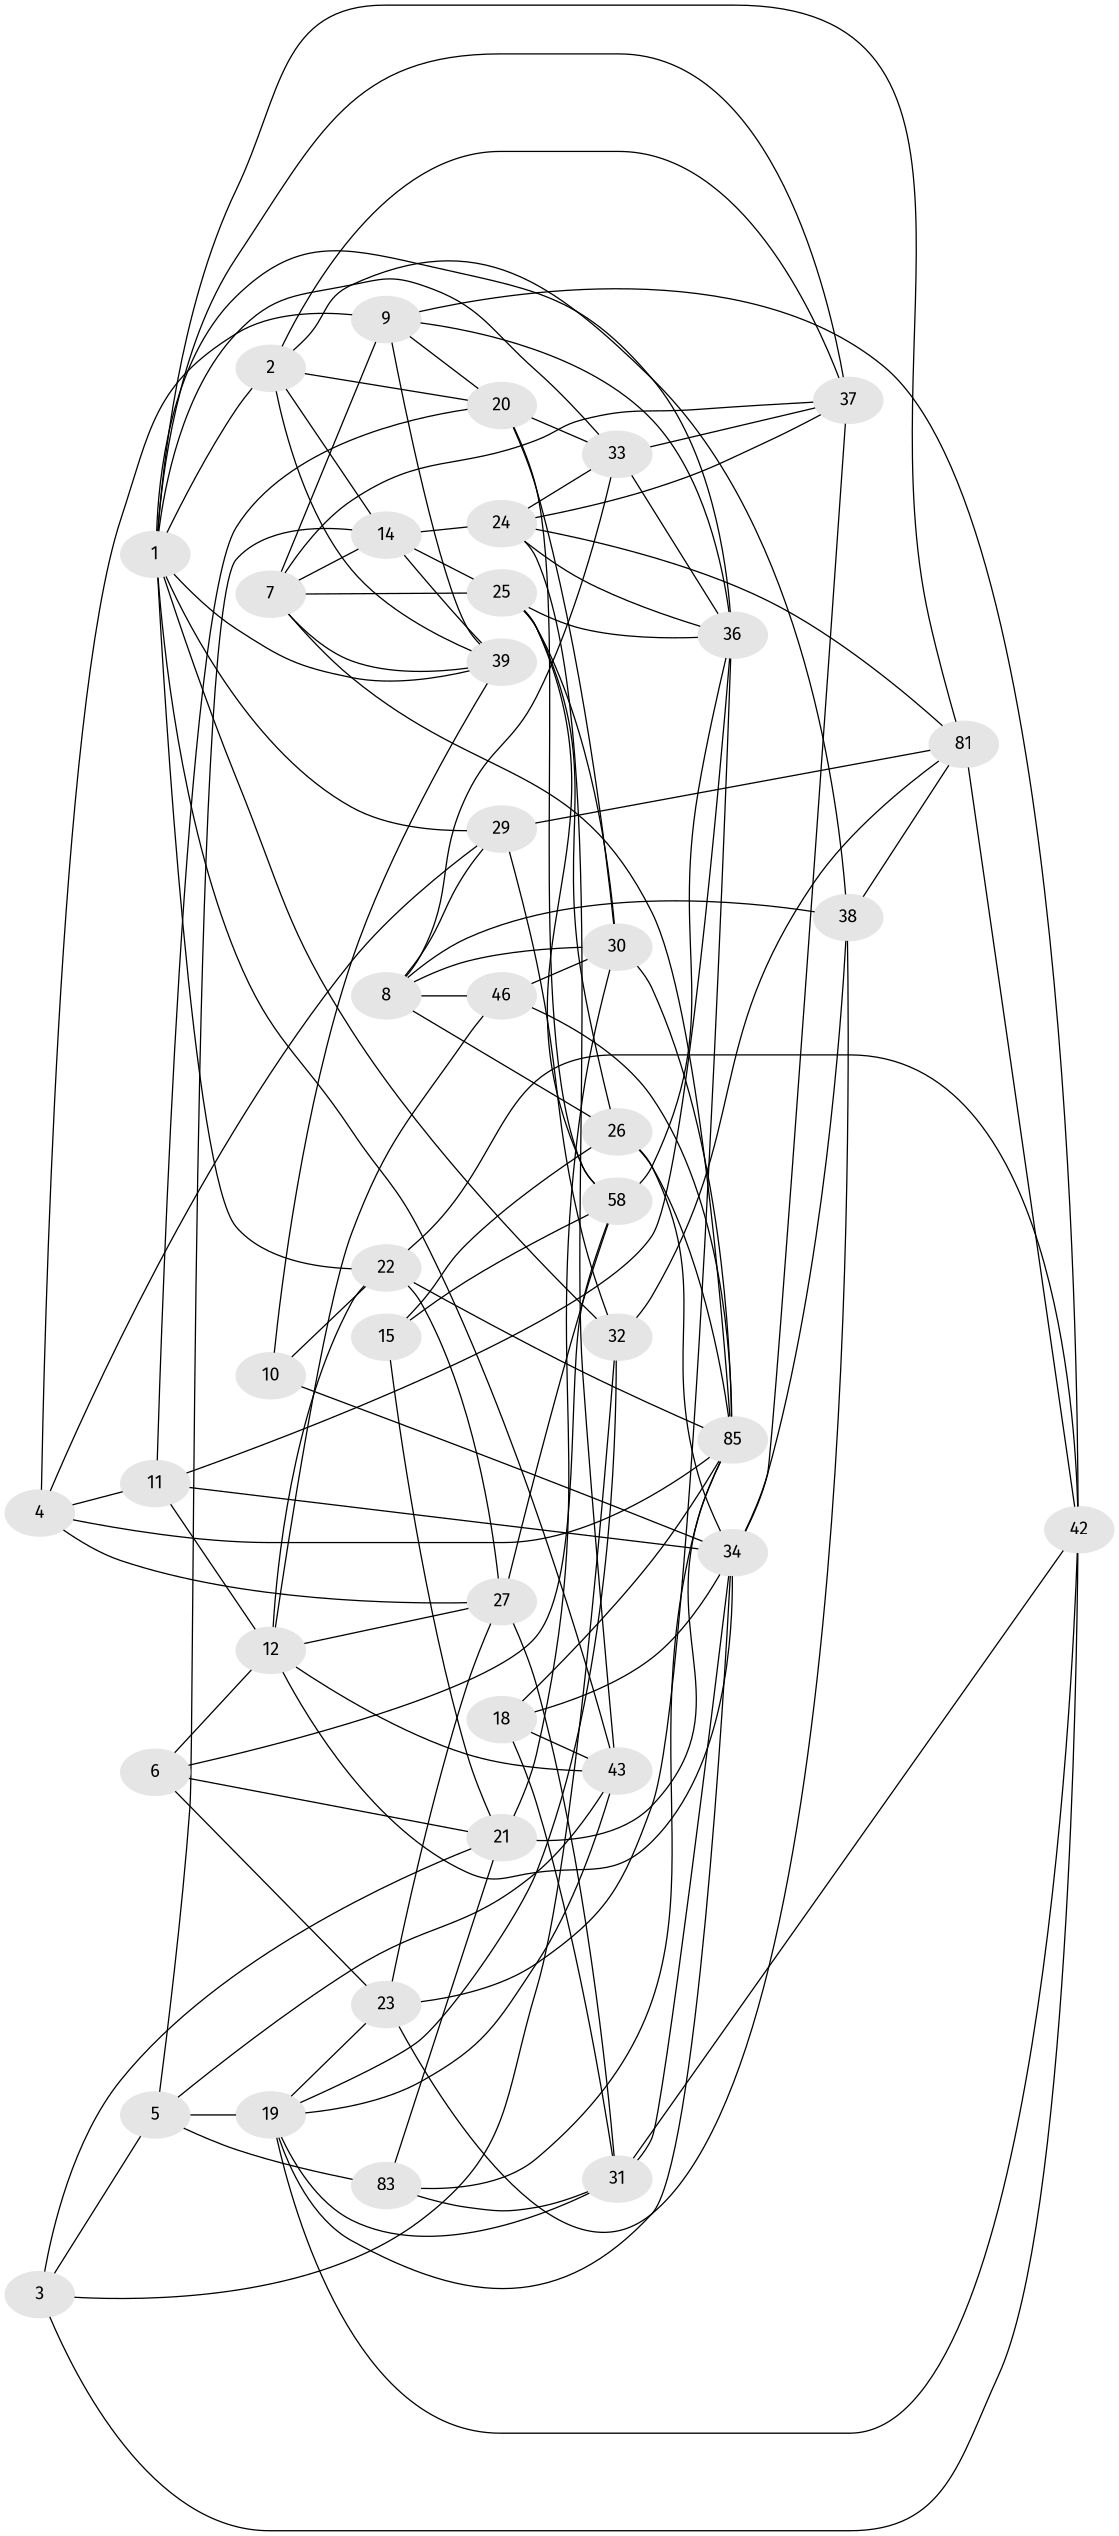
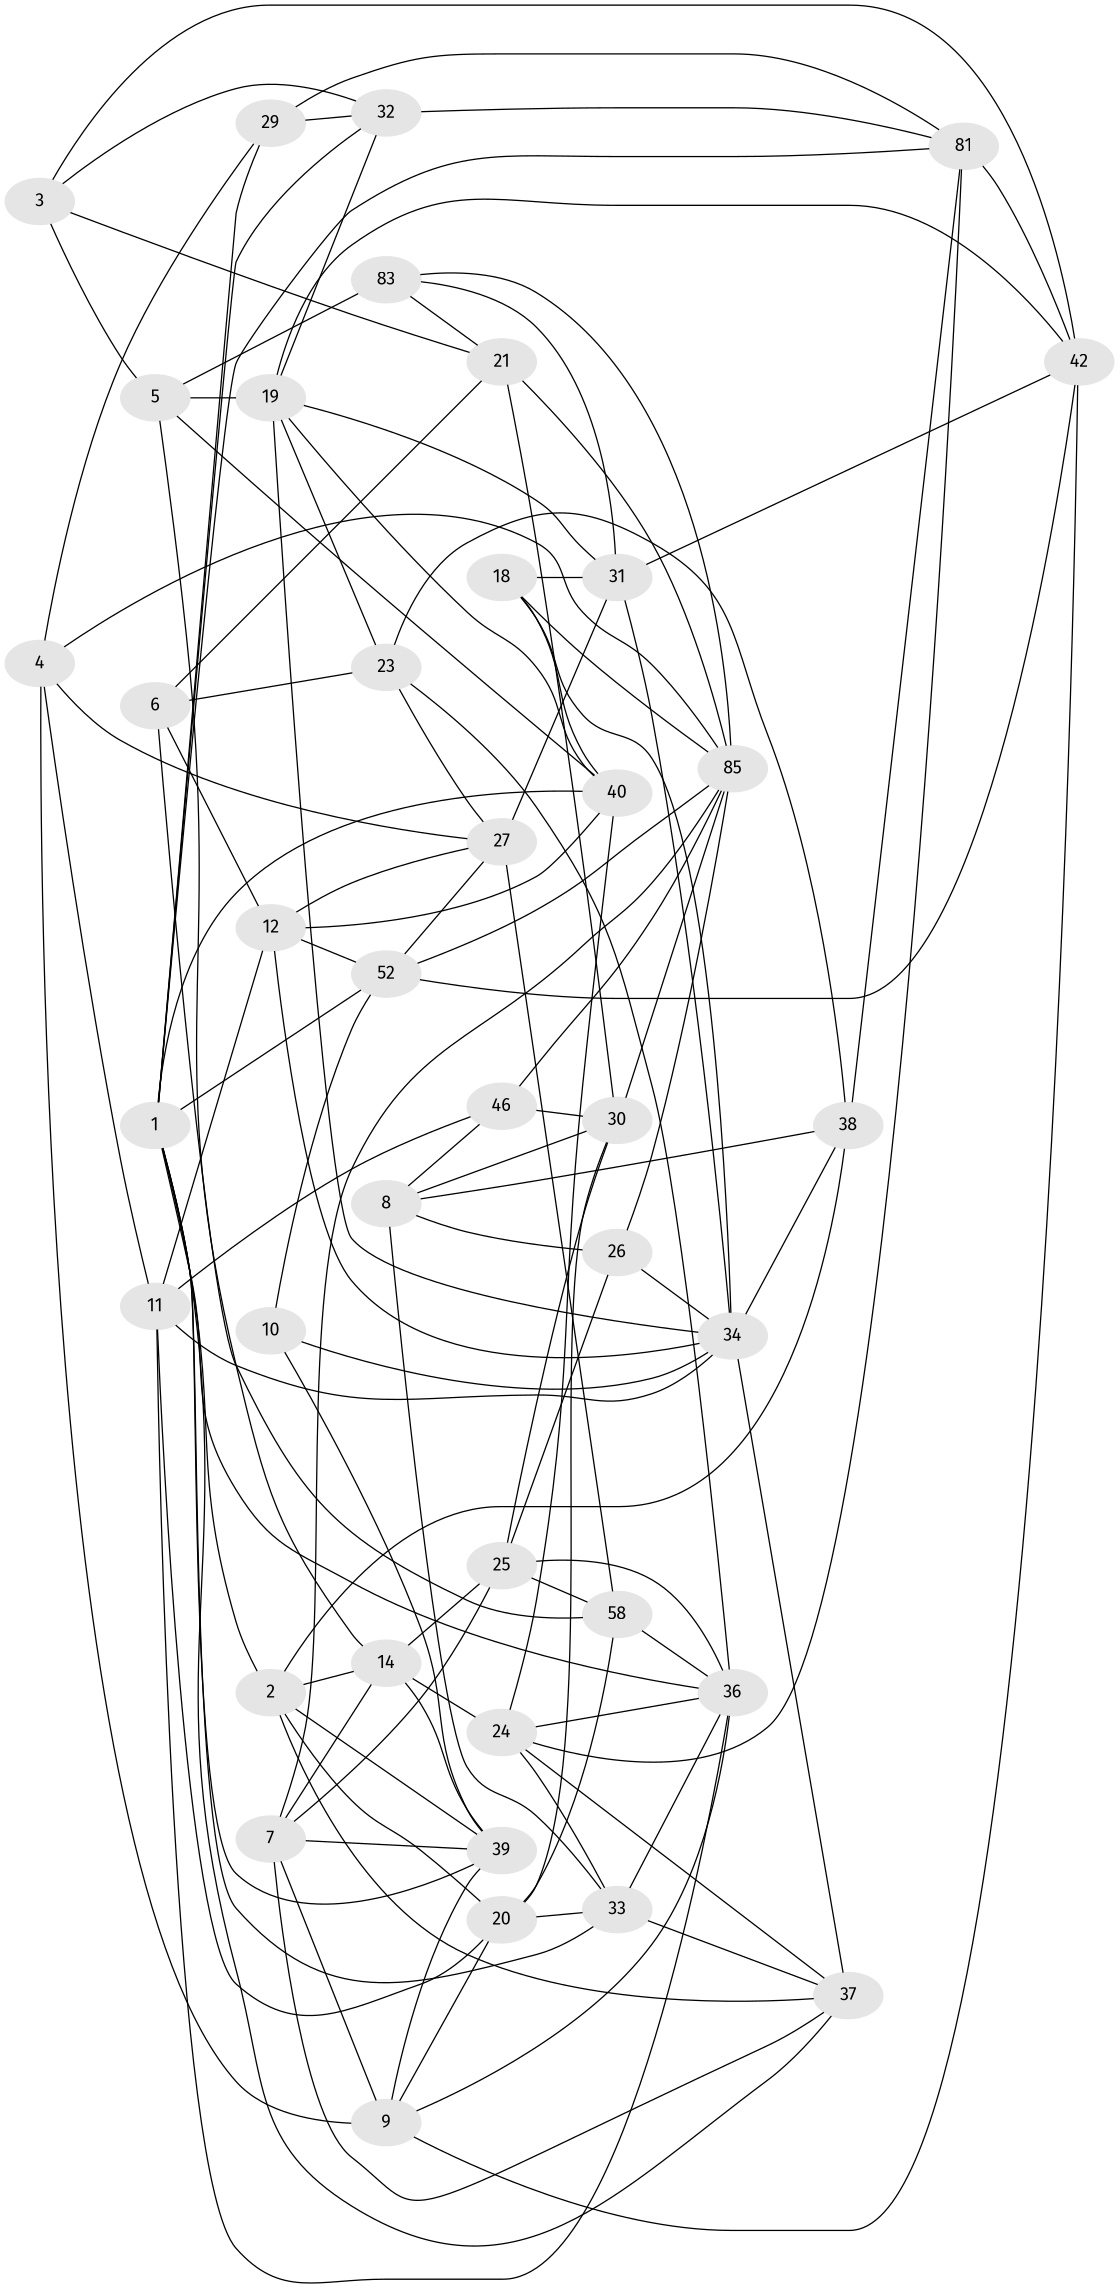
(449, 902) -> none
(386, 1268) -> (386, 974)
(332, 1304) -> (324, 1185)
(386, 1337) -> none
(617, 1771) -> (617, 793)
